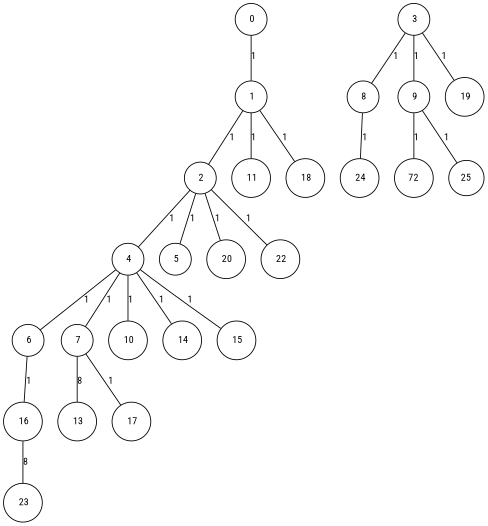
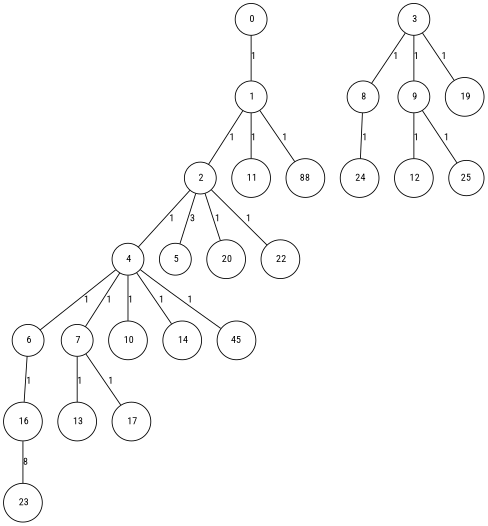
(305, 178) -> (305, 178)
(414, 178) -> (414, 178)
(193, 219) -> (193, 219)
(236, 340) -> (236, 340)
(80, 381) -> (80, 381)
